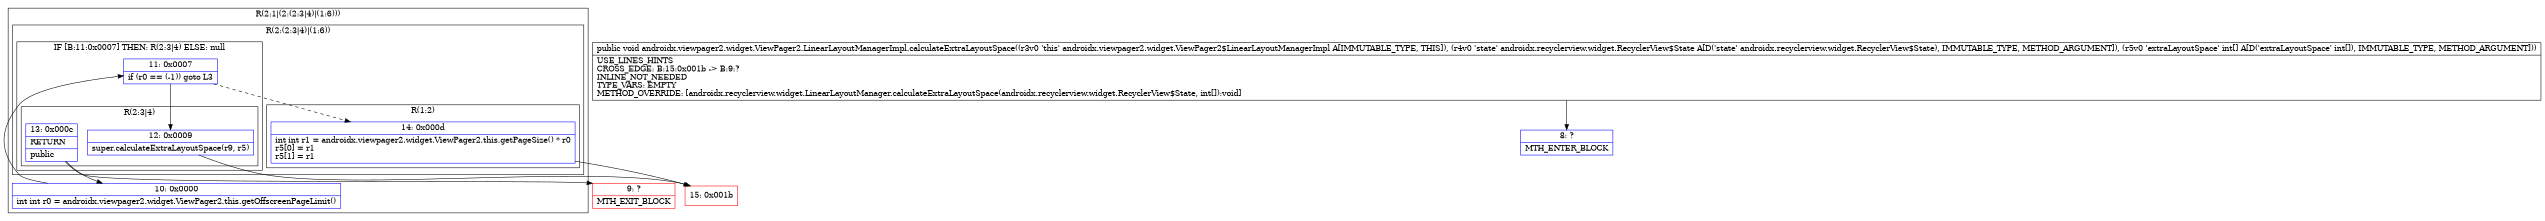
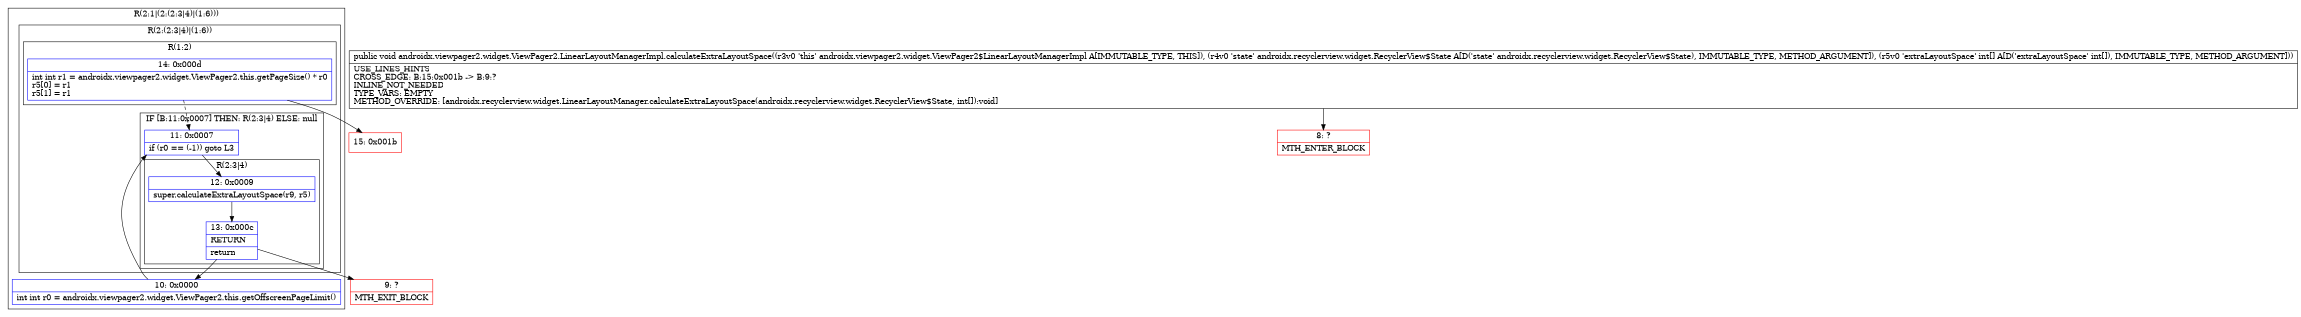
(276, 101) -> (185, 109)
(1567, 143) -> (1323, 143)
(42, 155) -> (223, 253)
(465, 178) -> (232, 209)
